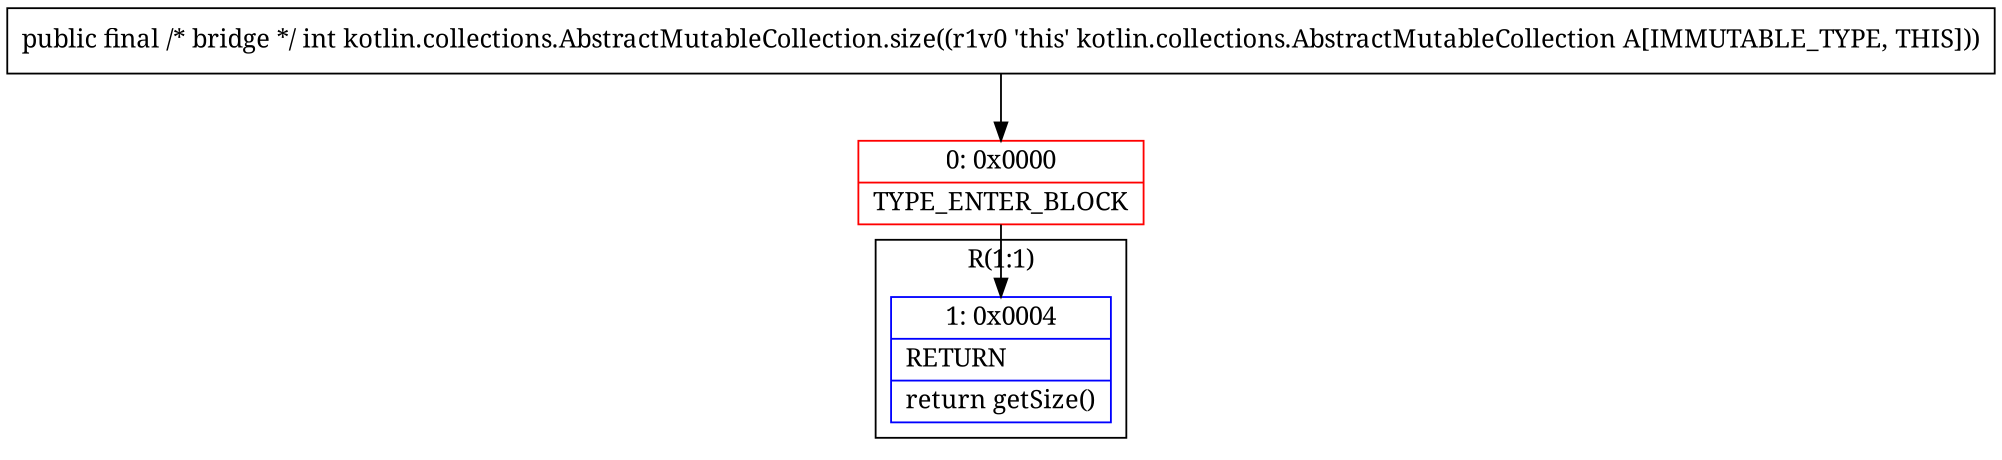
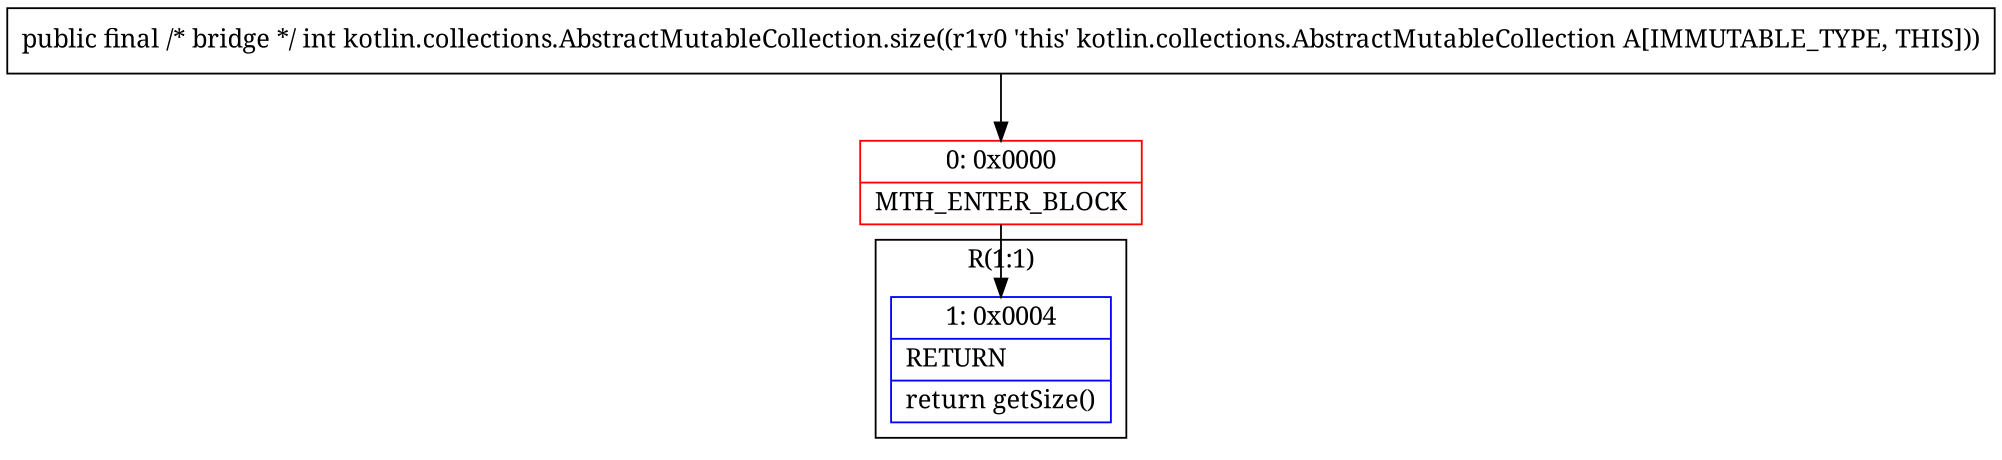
(1001, 203) -> (1001, 203)
